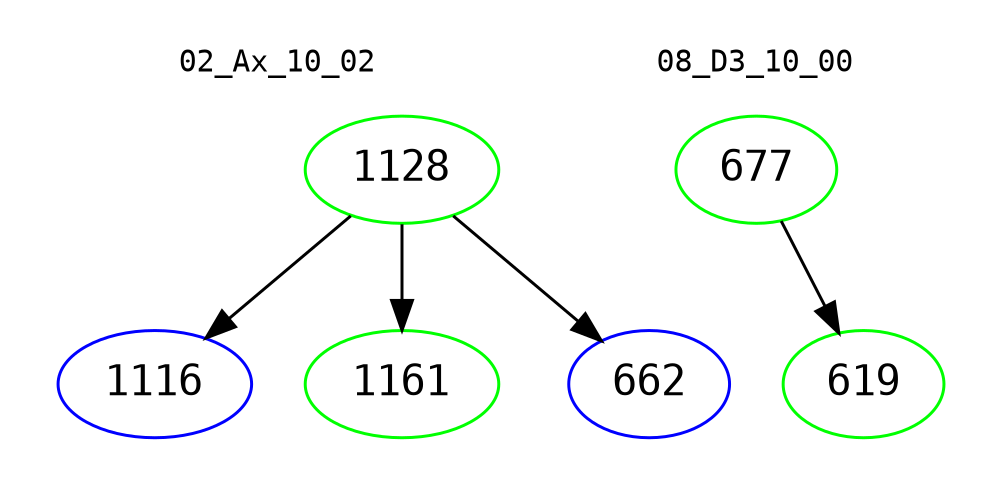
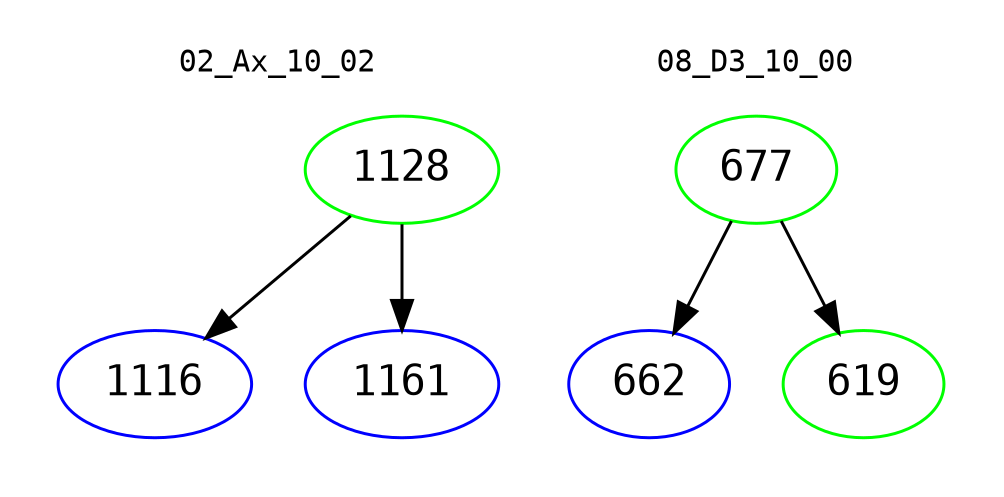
(503, 258) -> (710, 264)
(402, 384) -> (402, 384)
